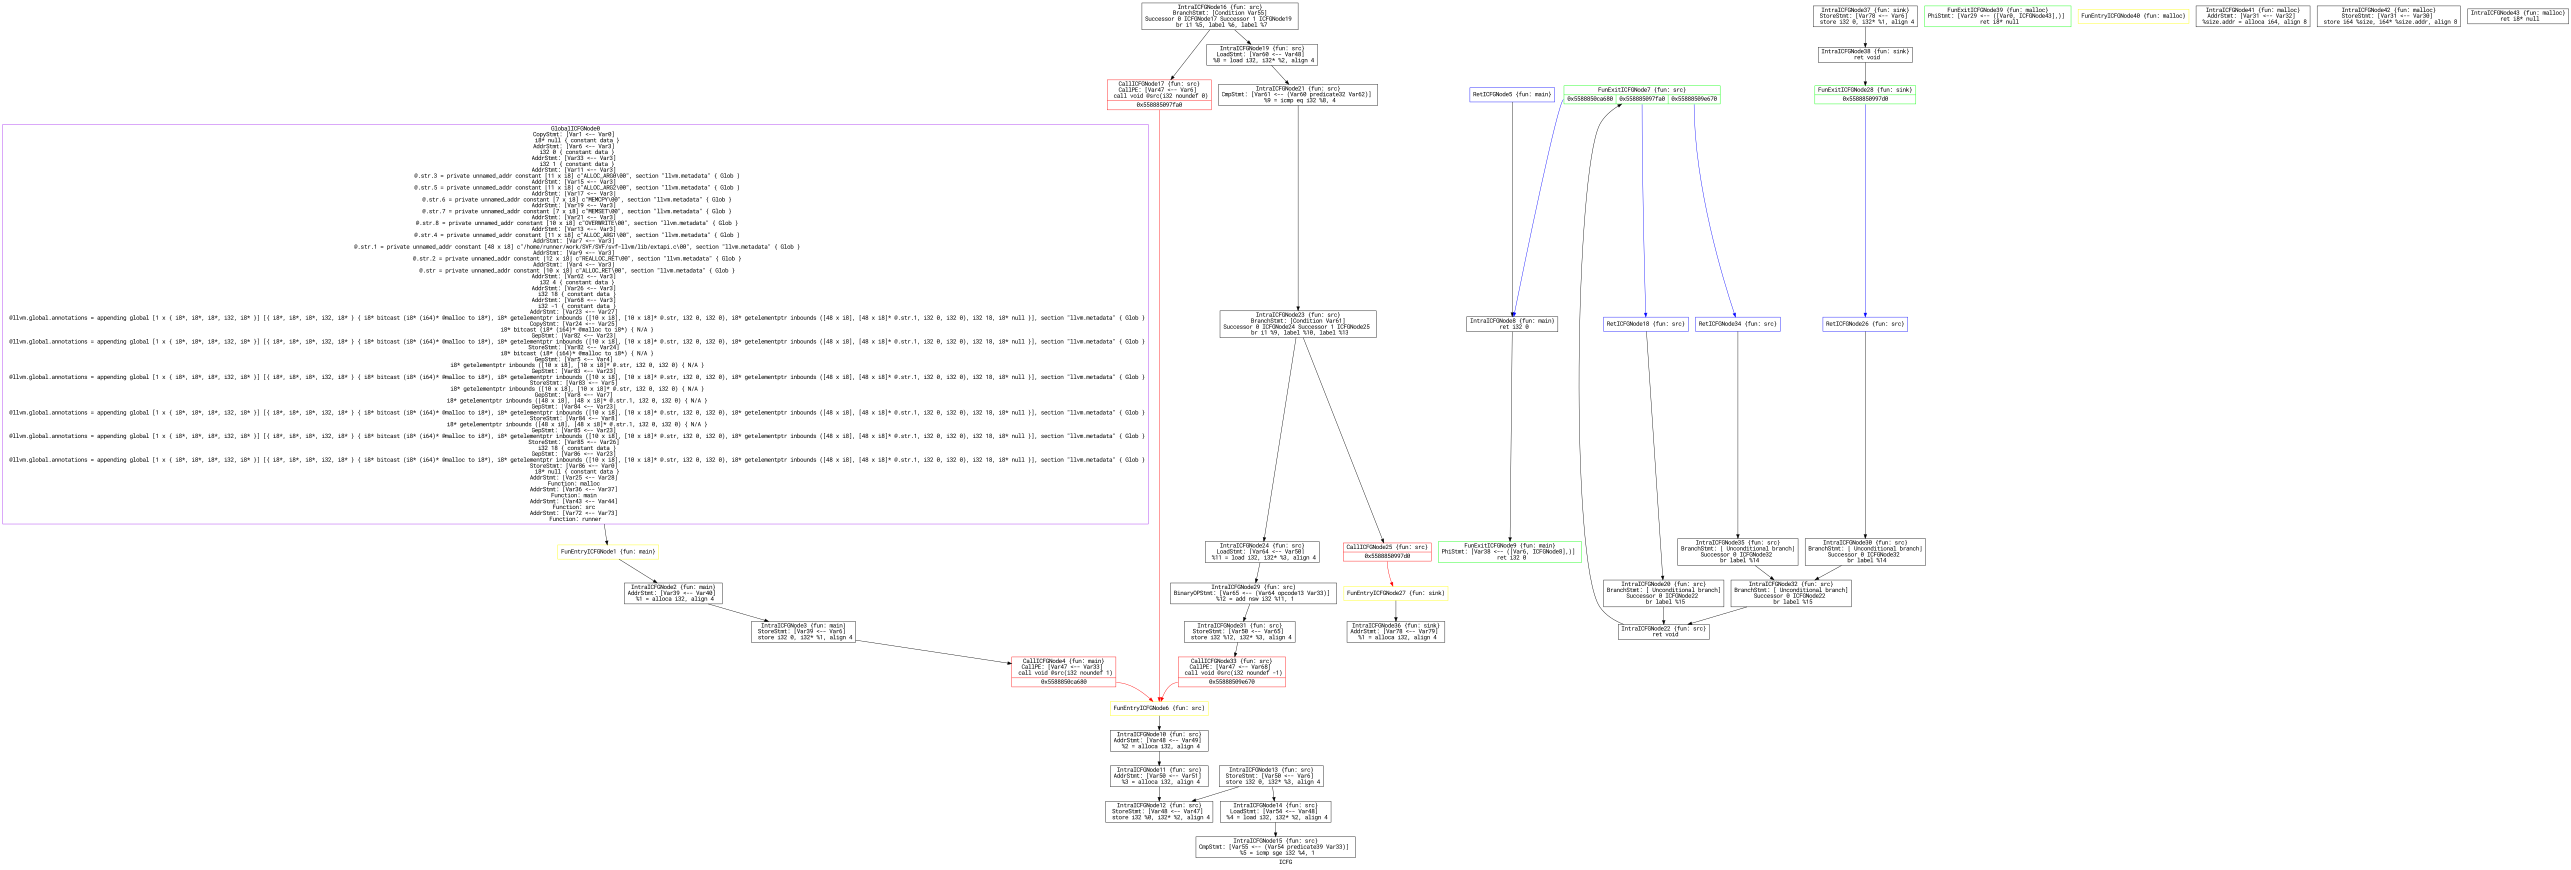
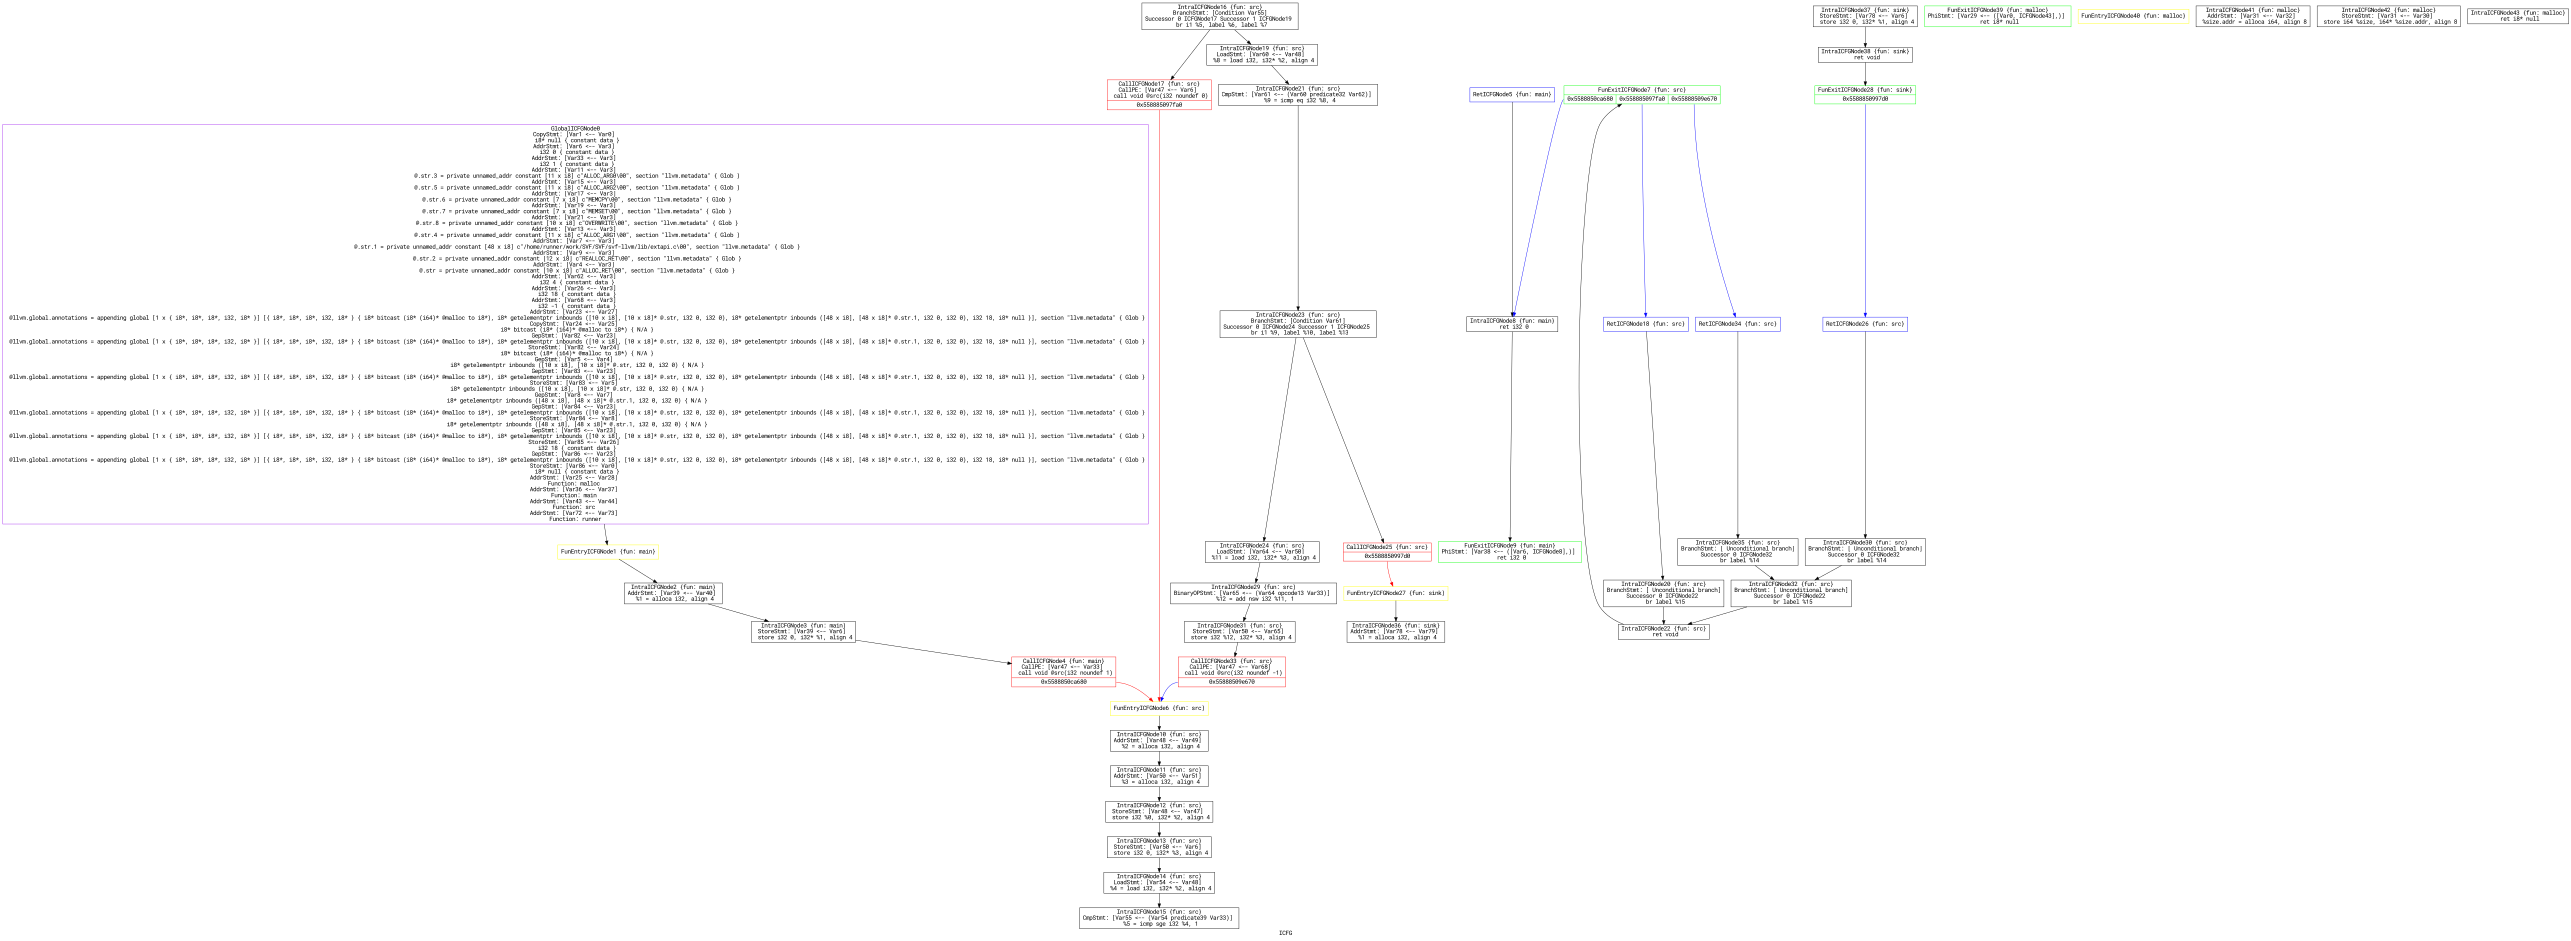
(1168, 688) -> (1168, 688)
(1217, 793) -> (1159, 828)
